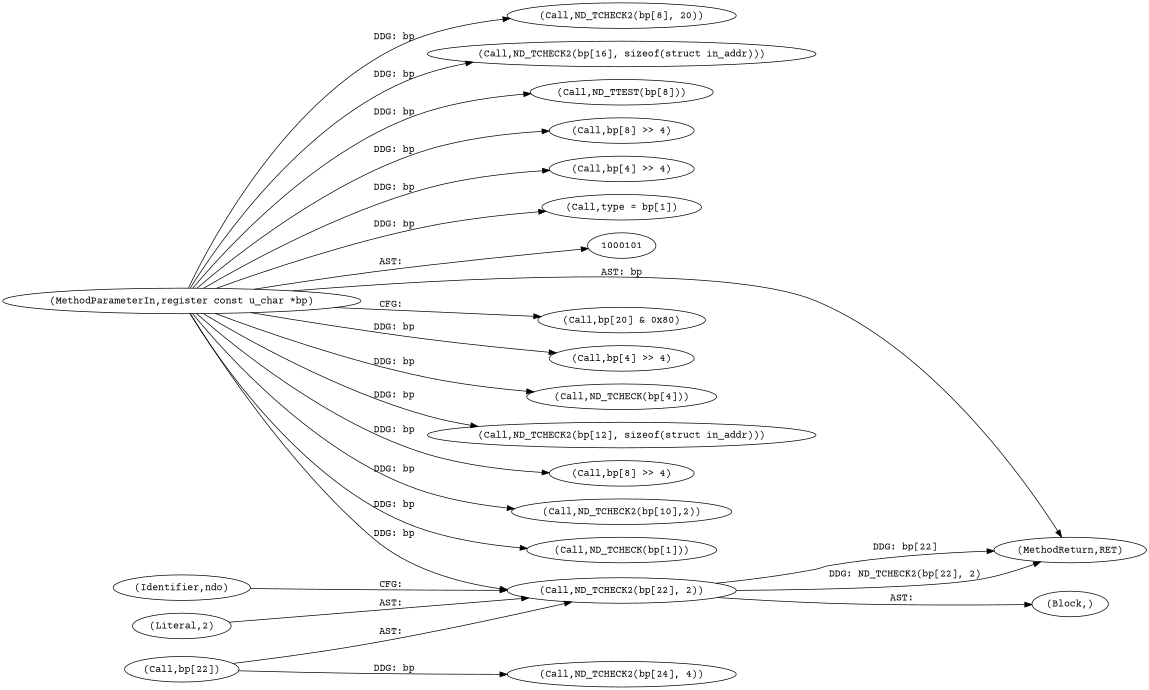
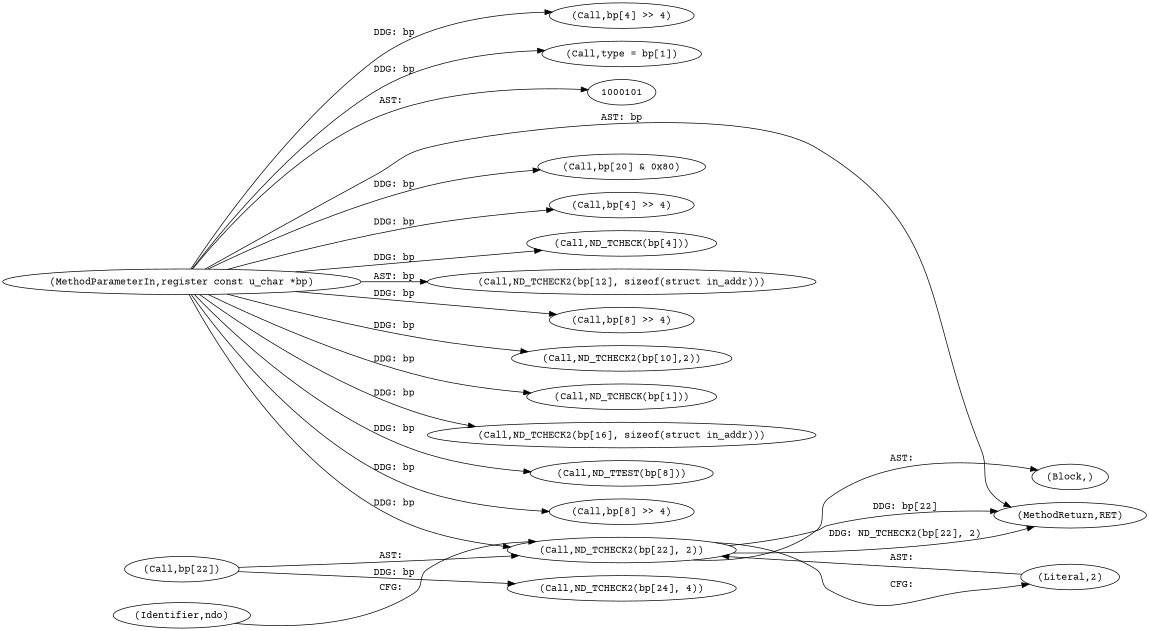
(622, 16) -> none
(394, 304) -> (394, 184)
(394, 395) -> (394, 276)
none -> (860, 602)
